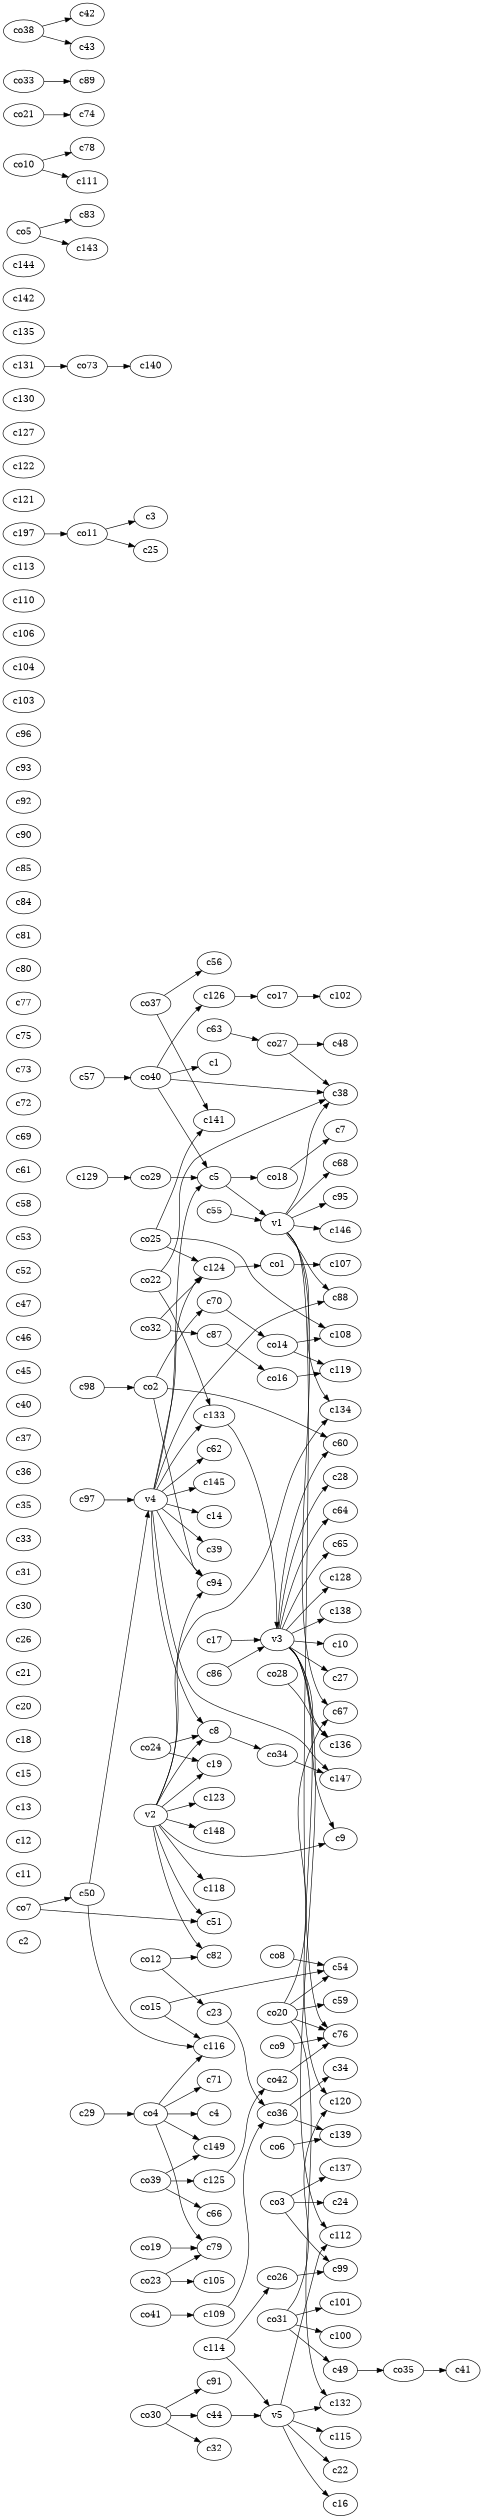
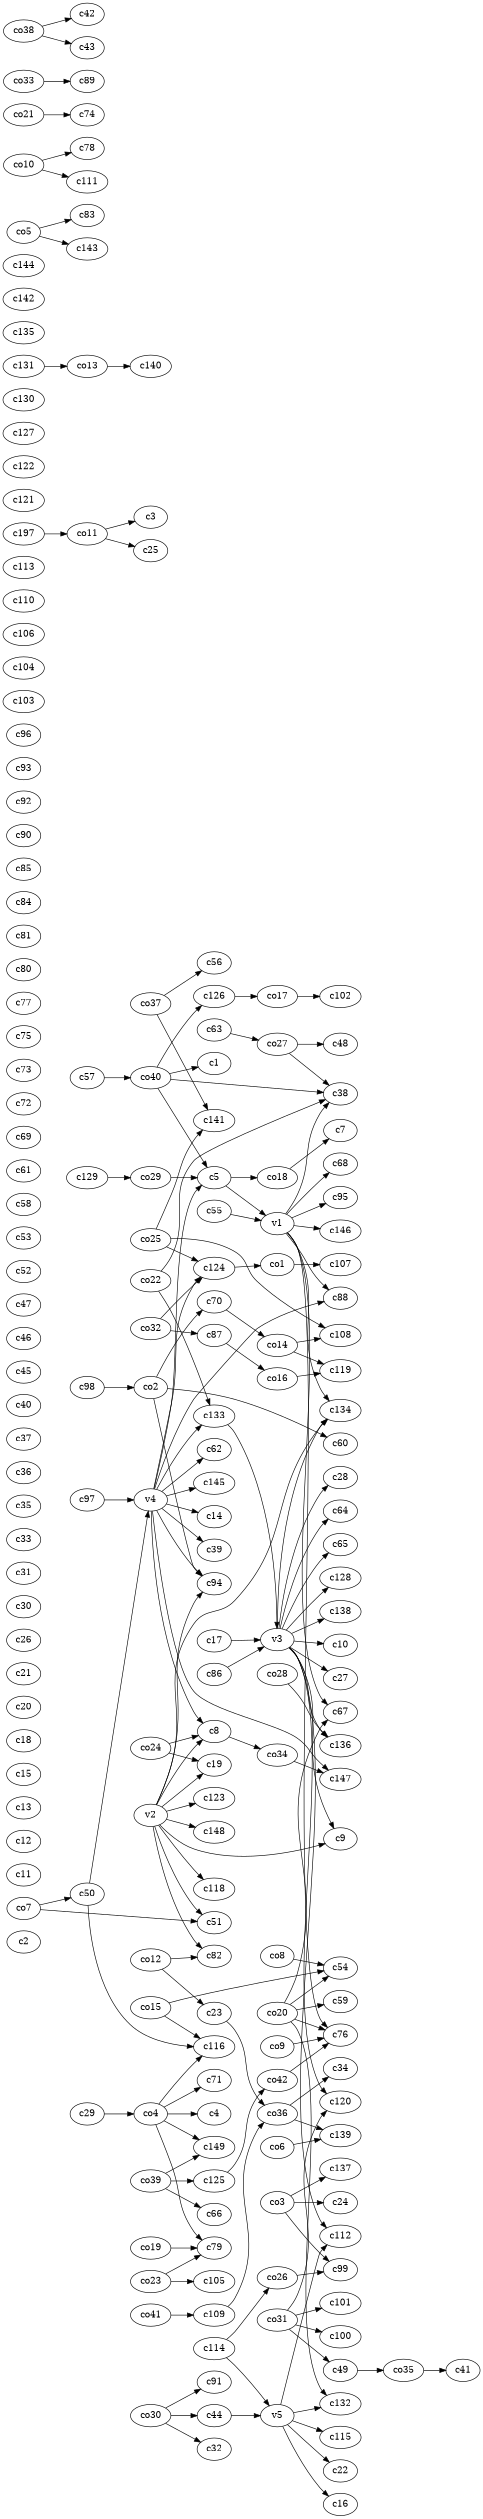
(87, 366) -> (87, 366)
(290, 1539) -> (287, 1523)
